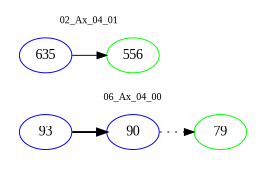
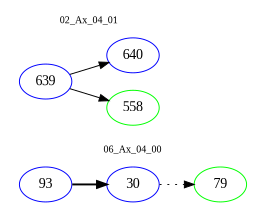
(46, 55) -> (46, 82)
none -> (133, 55)
(133, 55) -> (133, 108)
(133, 132) -> (133, 184)
